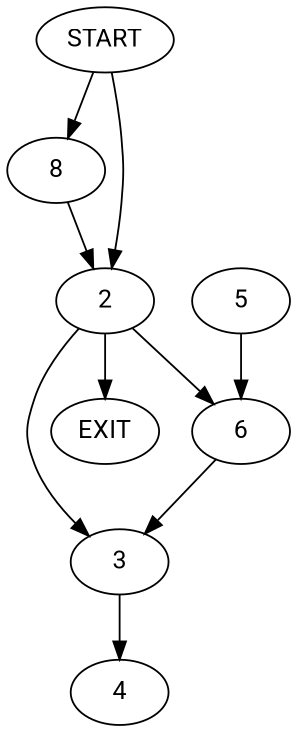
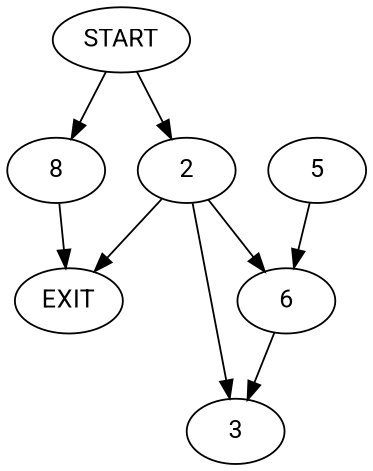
(77, 227) -> (62, 227)
(120, 692) -> none
